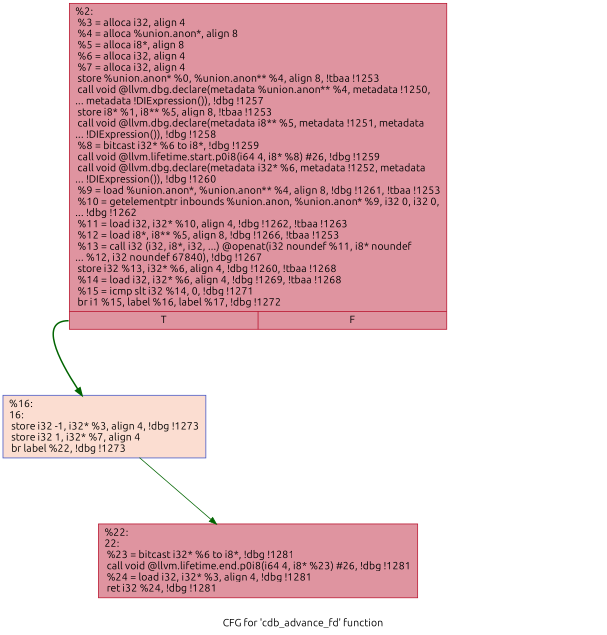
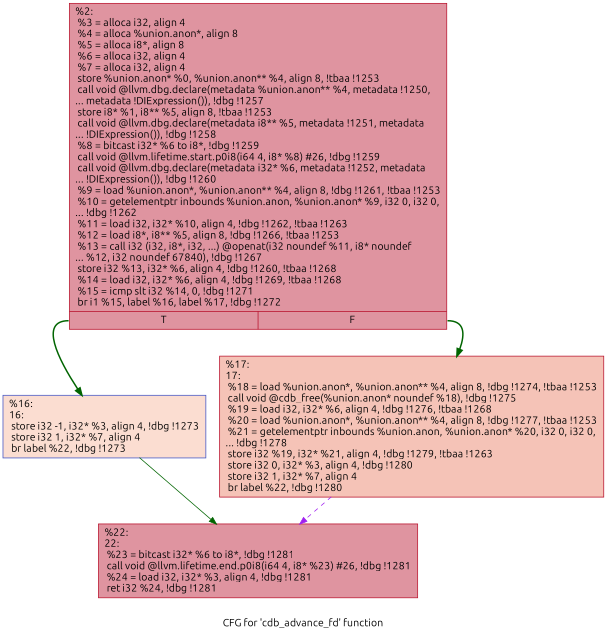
none -> (412, 427)
